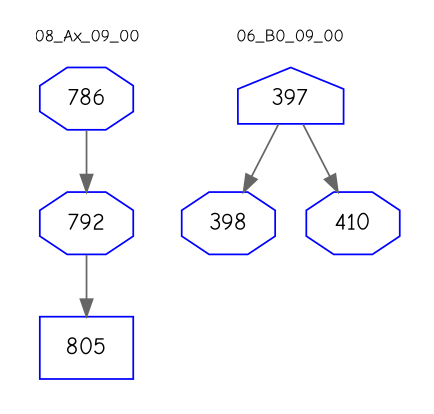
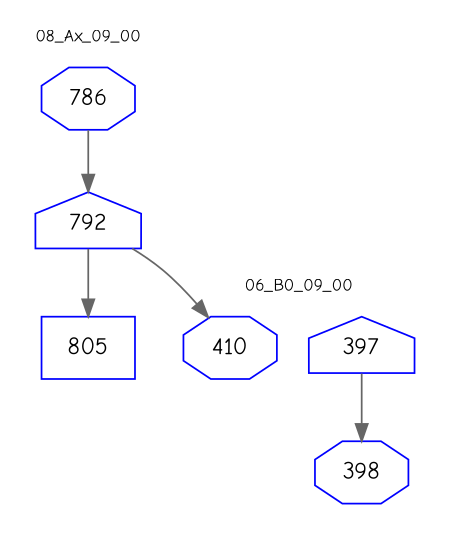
(316, 150) -> (181, 287)
(87, 223) -> (88, 223)
